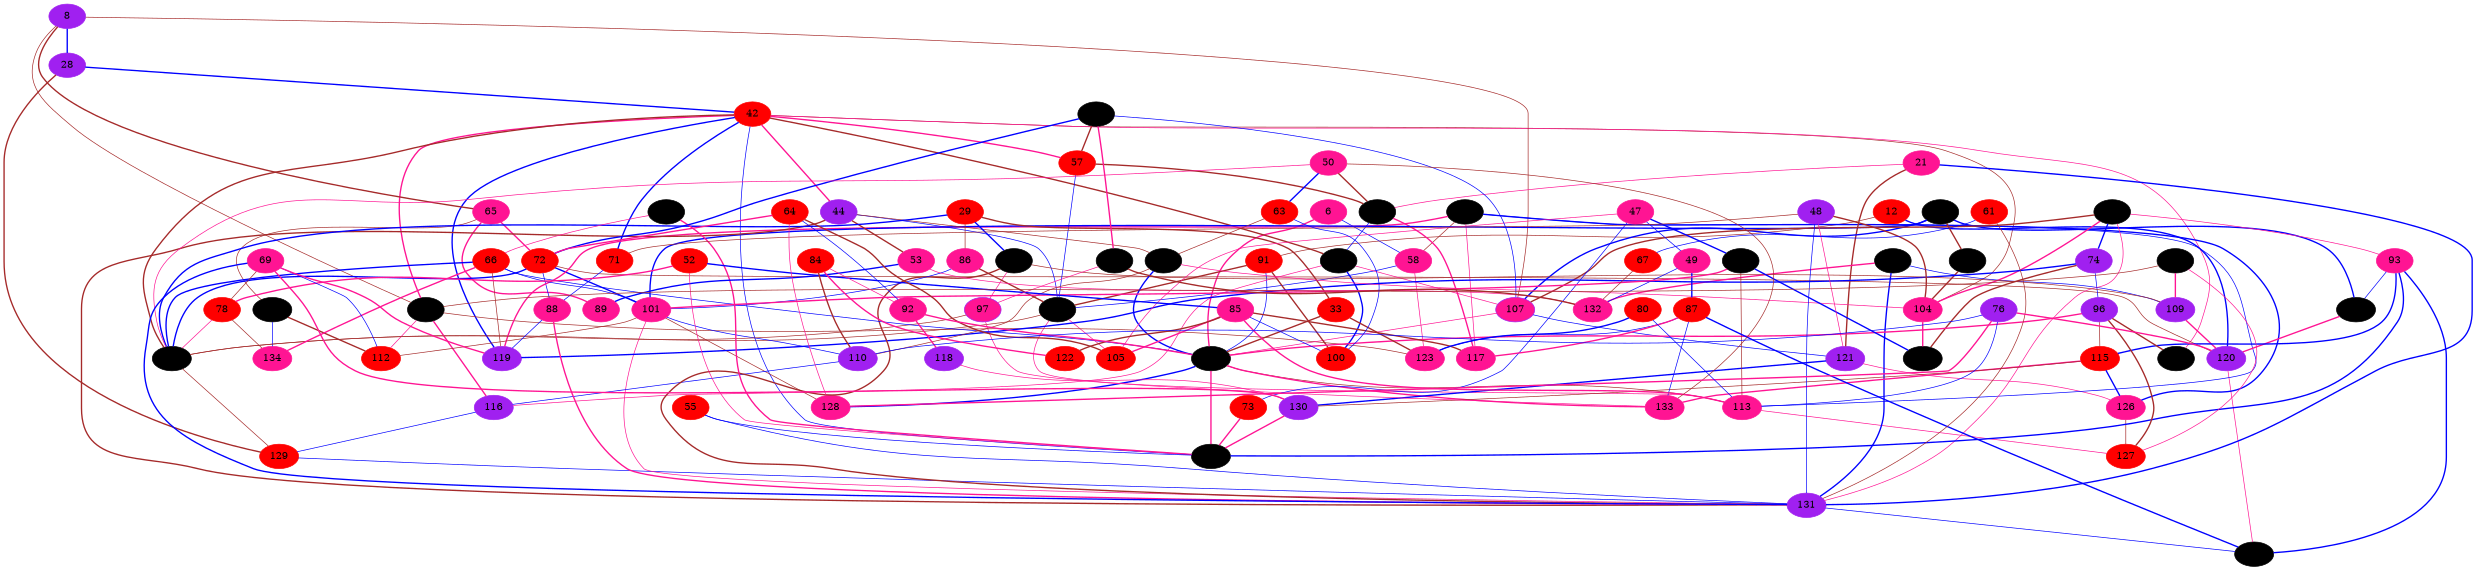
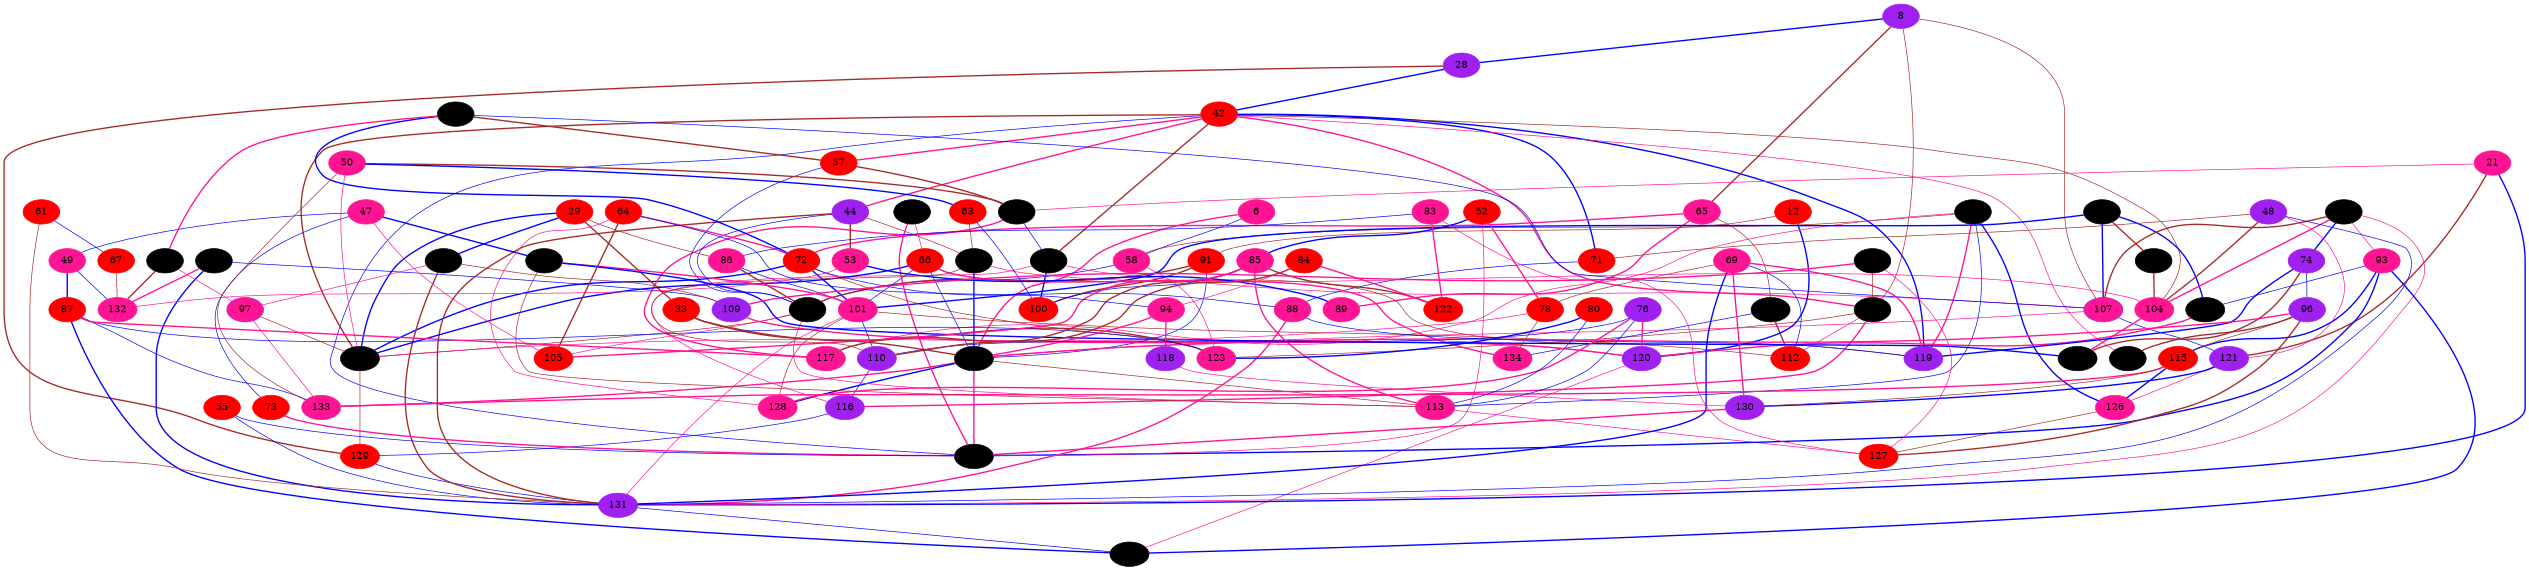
none -> (1430, 212)
(908, 310) -> (1166, 310)
